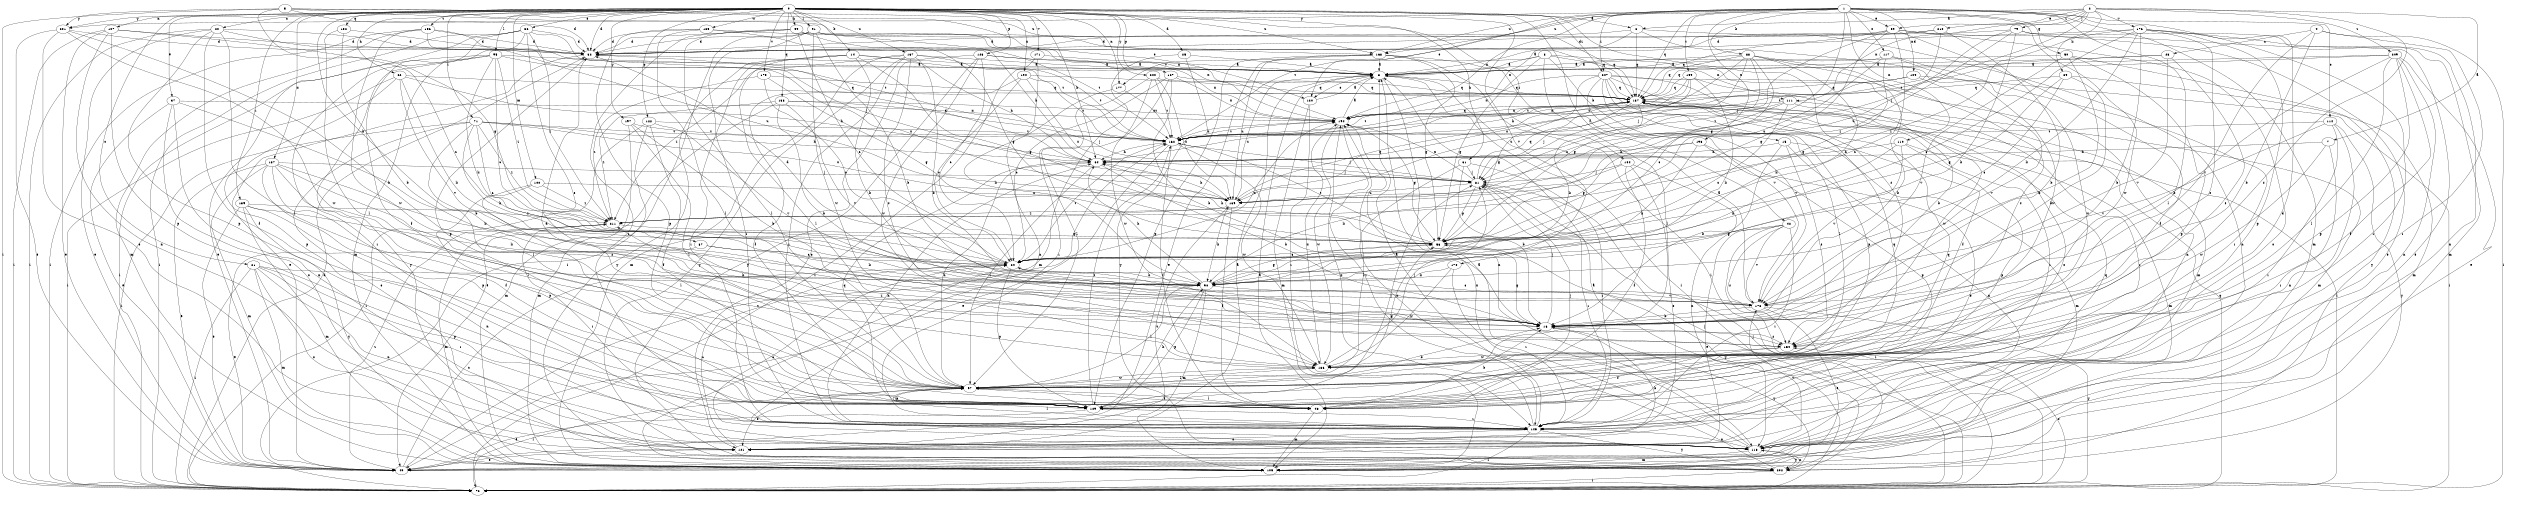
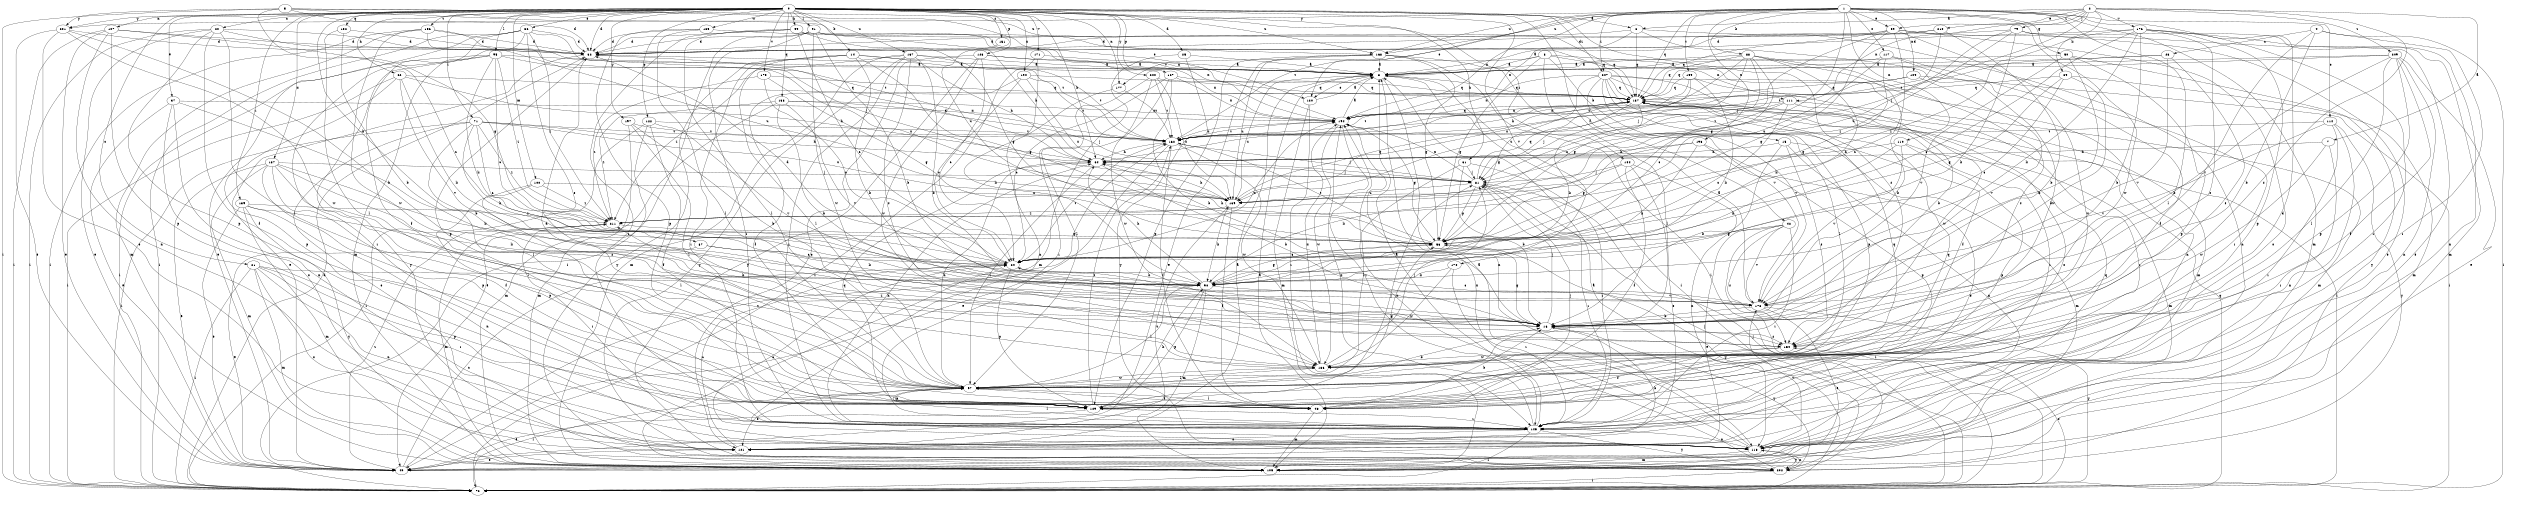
none -> (1003, 42)
(1009, 54) -> none
(1425, 116) -> none
